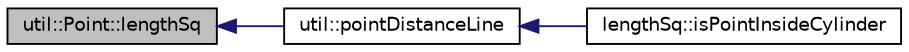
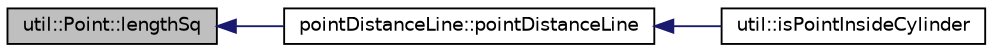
(402, 26) -> (469, 26)
(744, 26) -> (853, 26)
